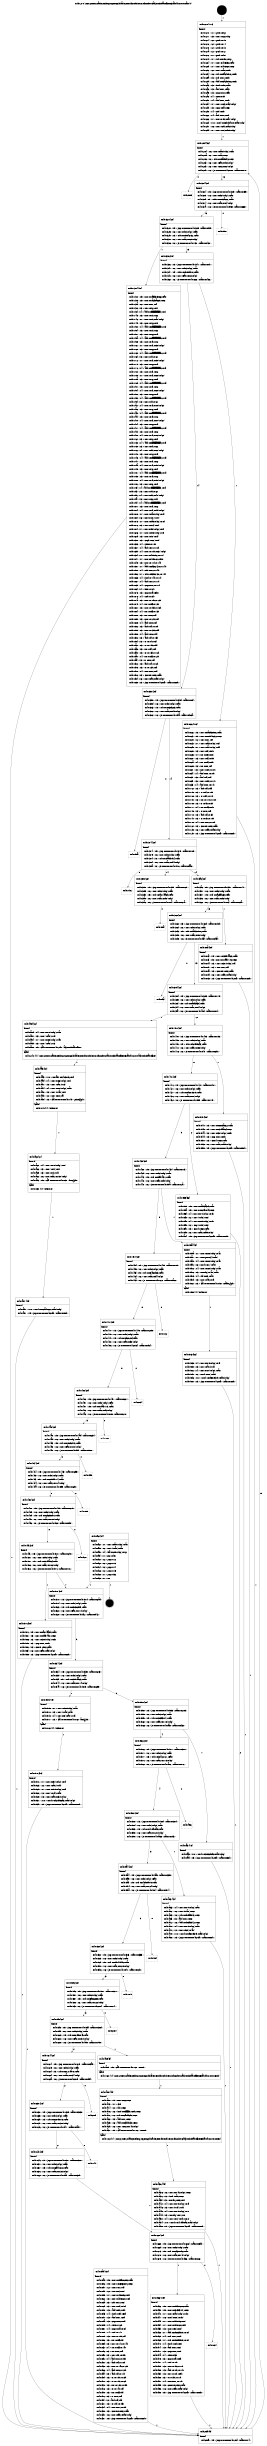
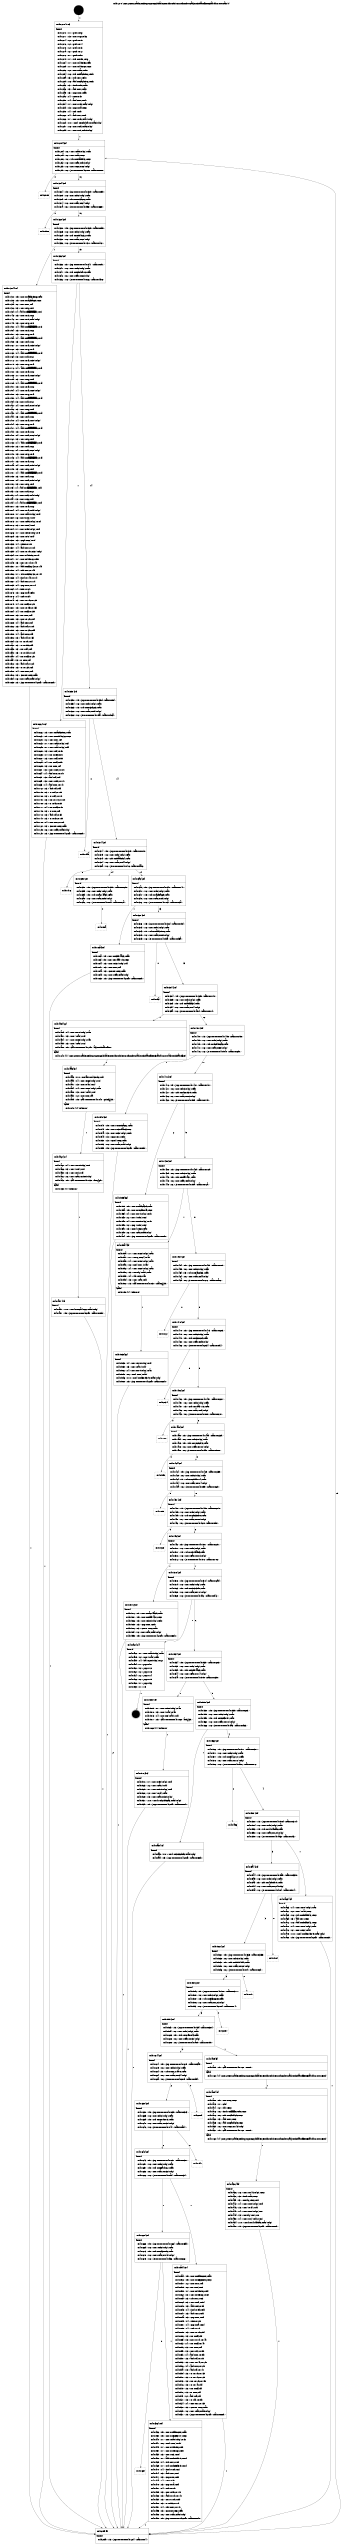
(89, 1585) -> (186, 1627)
none -> (187, 2220)
